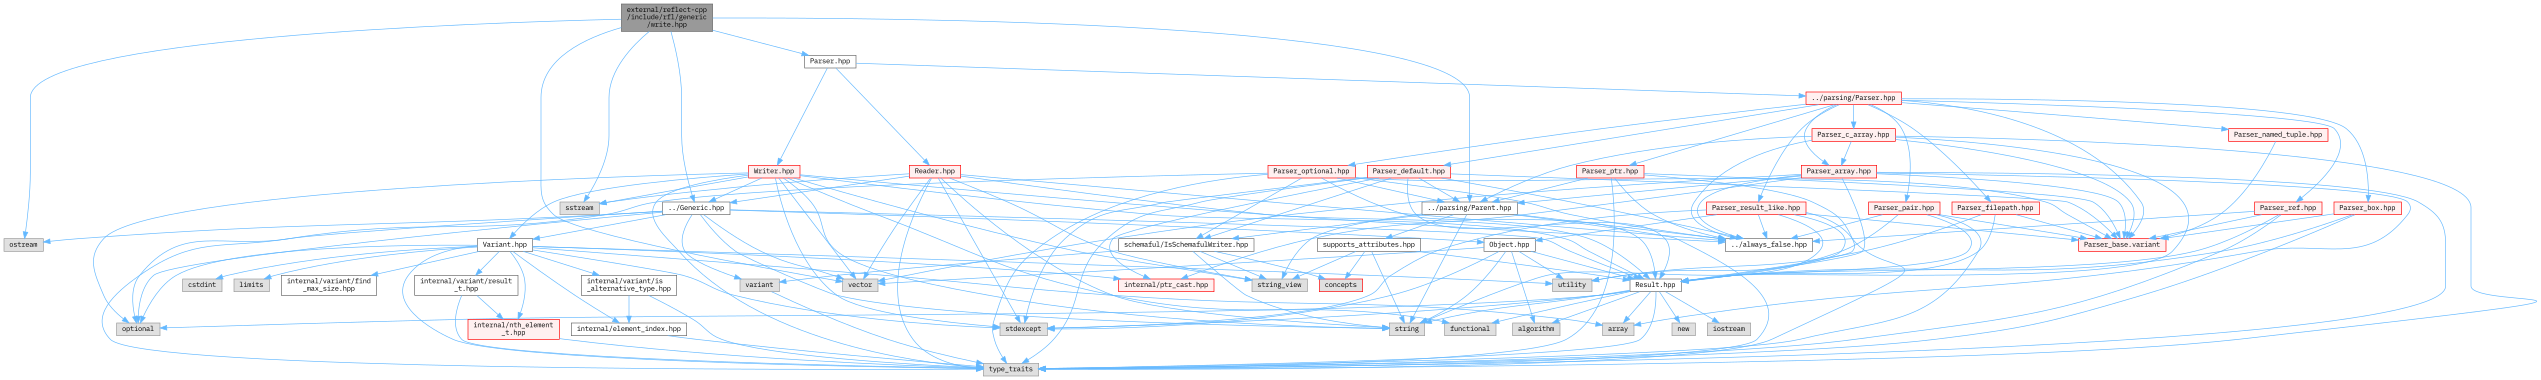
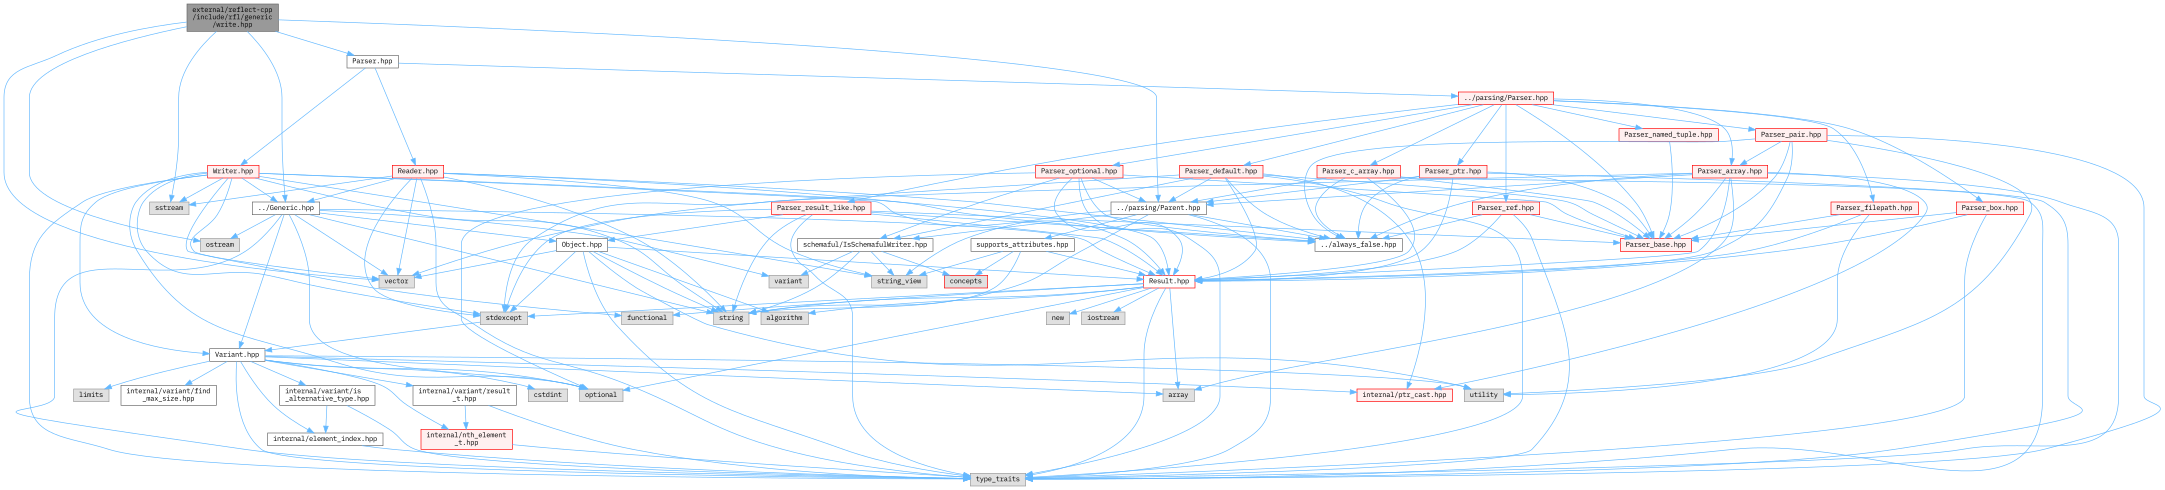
(1848, 150) -> (1764, 152)
(2122, 245) -> (1656, 245)
(1656, 285) -> (1169, 282)
(760, 301) -> (376, 336)
(872, 334) -> (739, 413)
